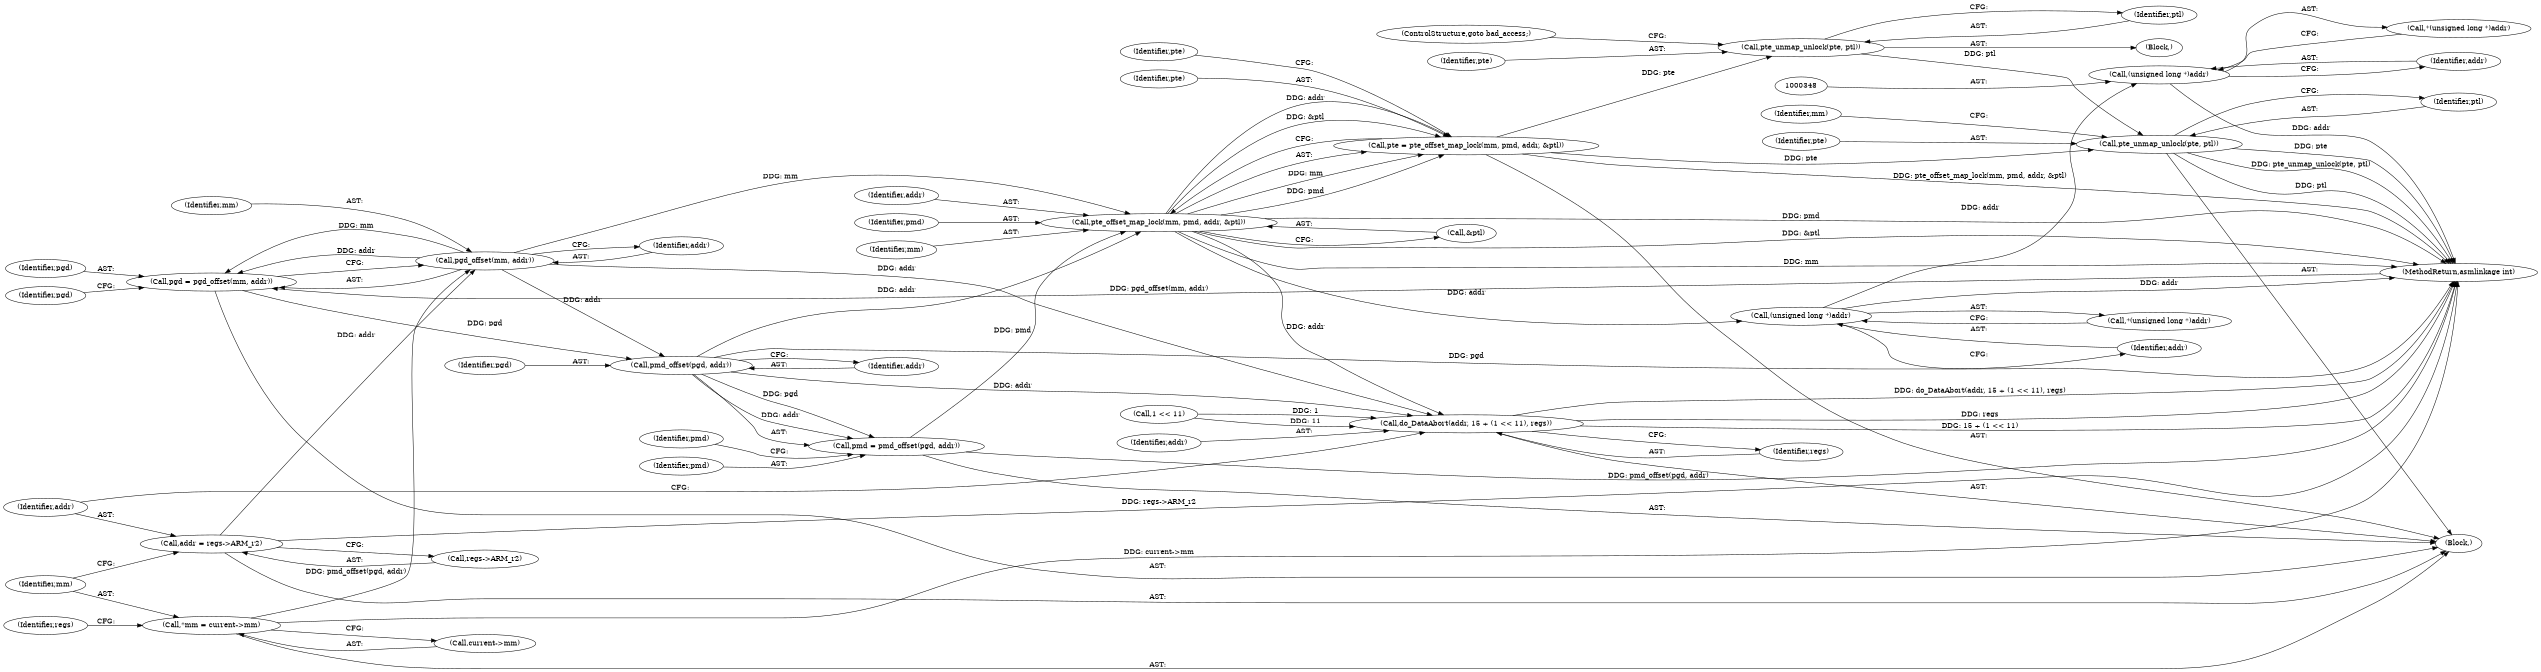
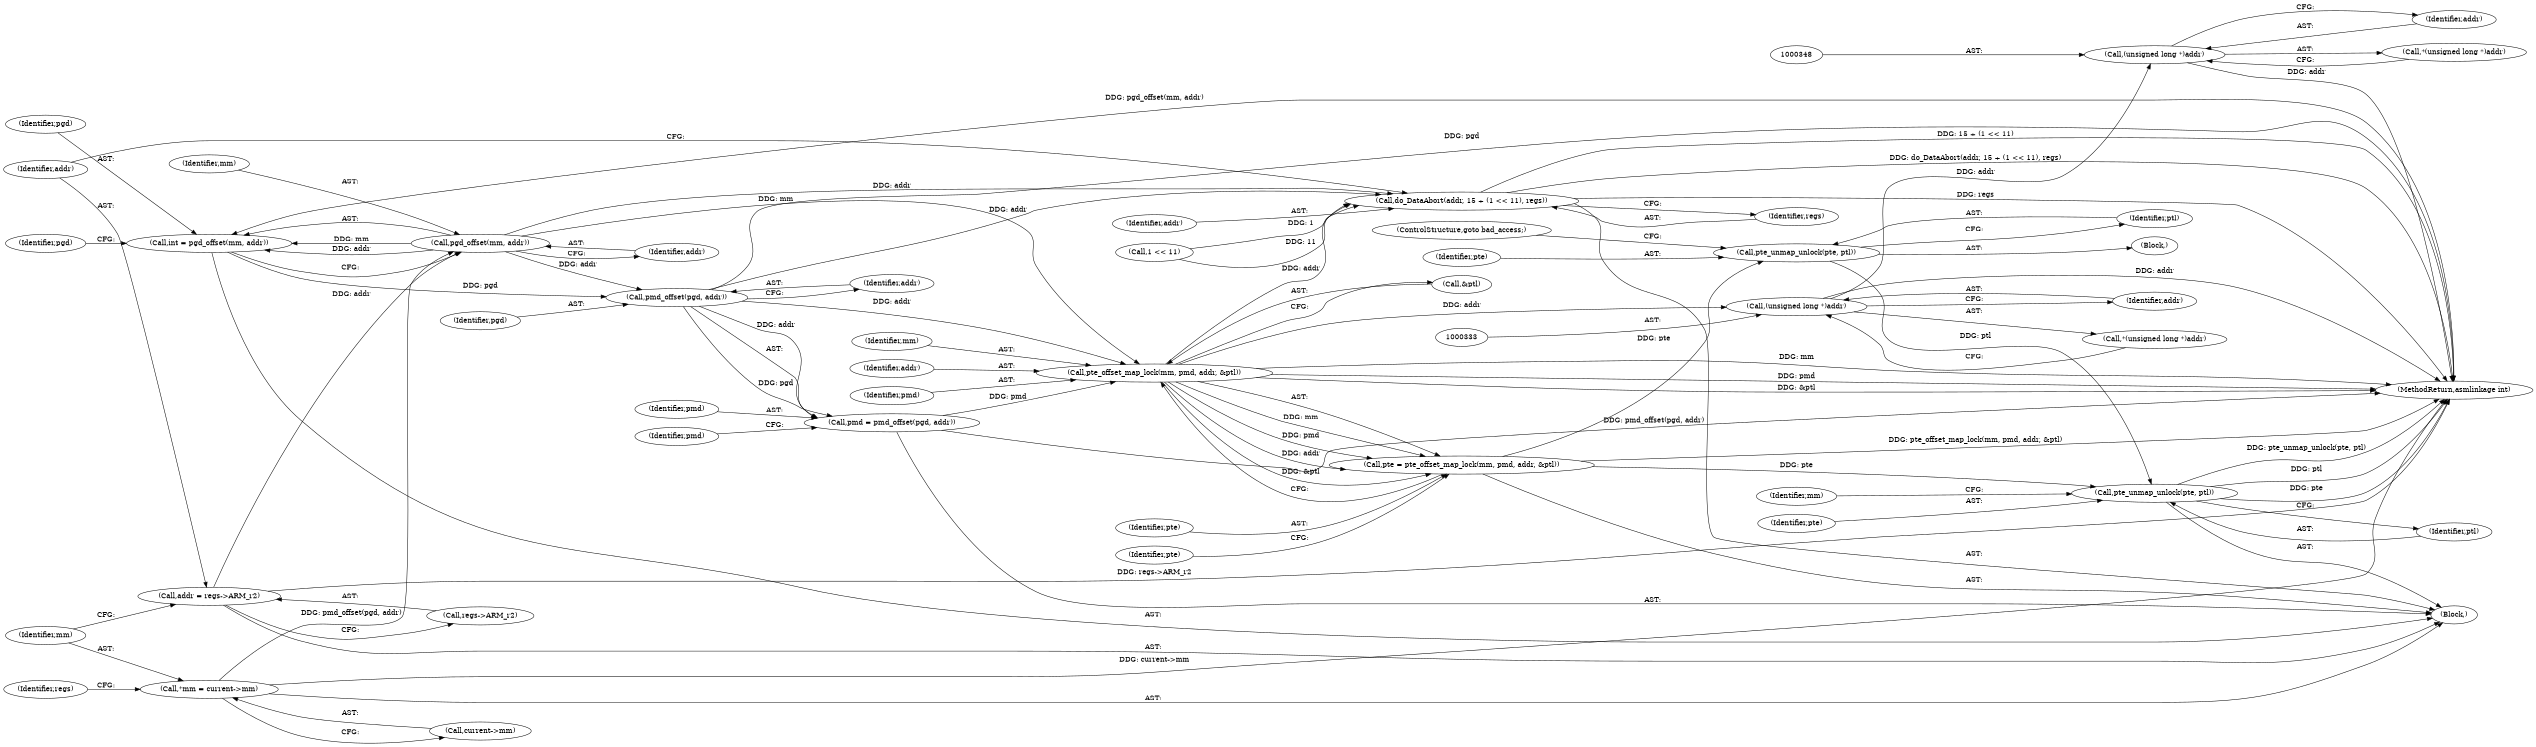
(212, 282) -> (209, 243)
none -> (1462, 337)
